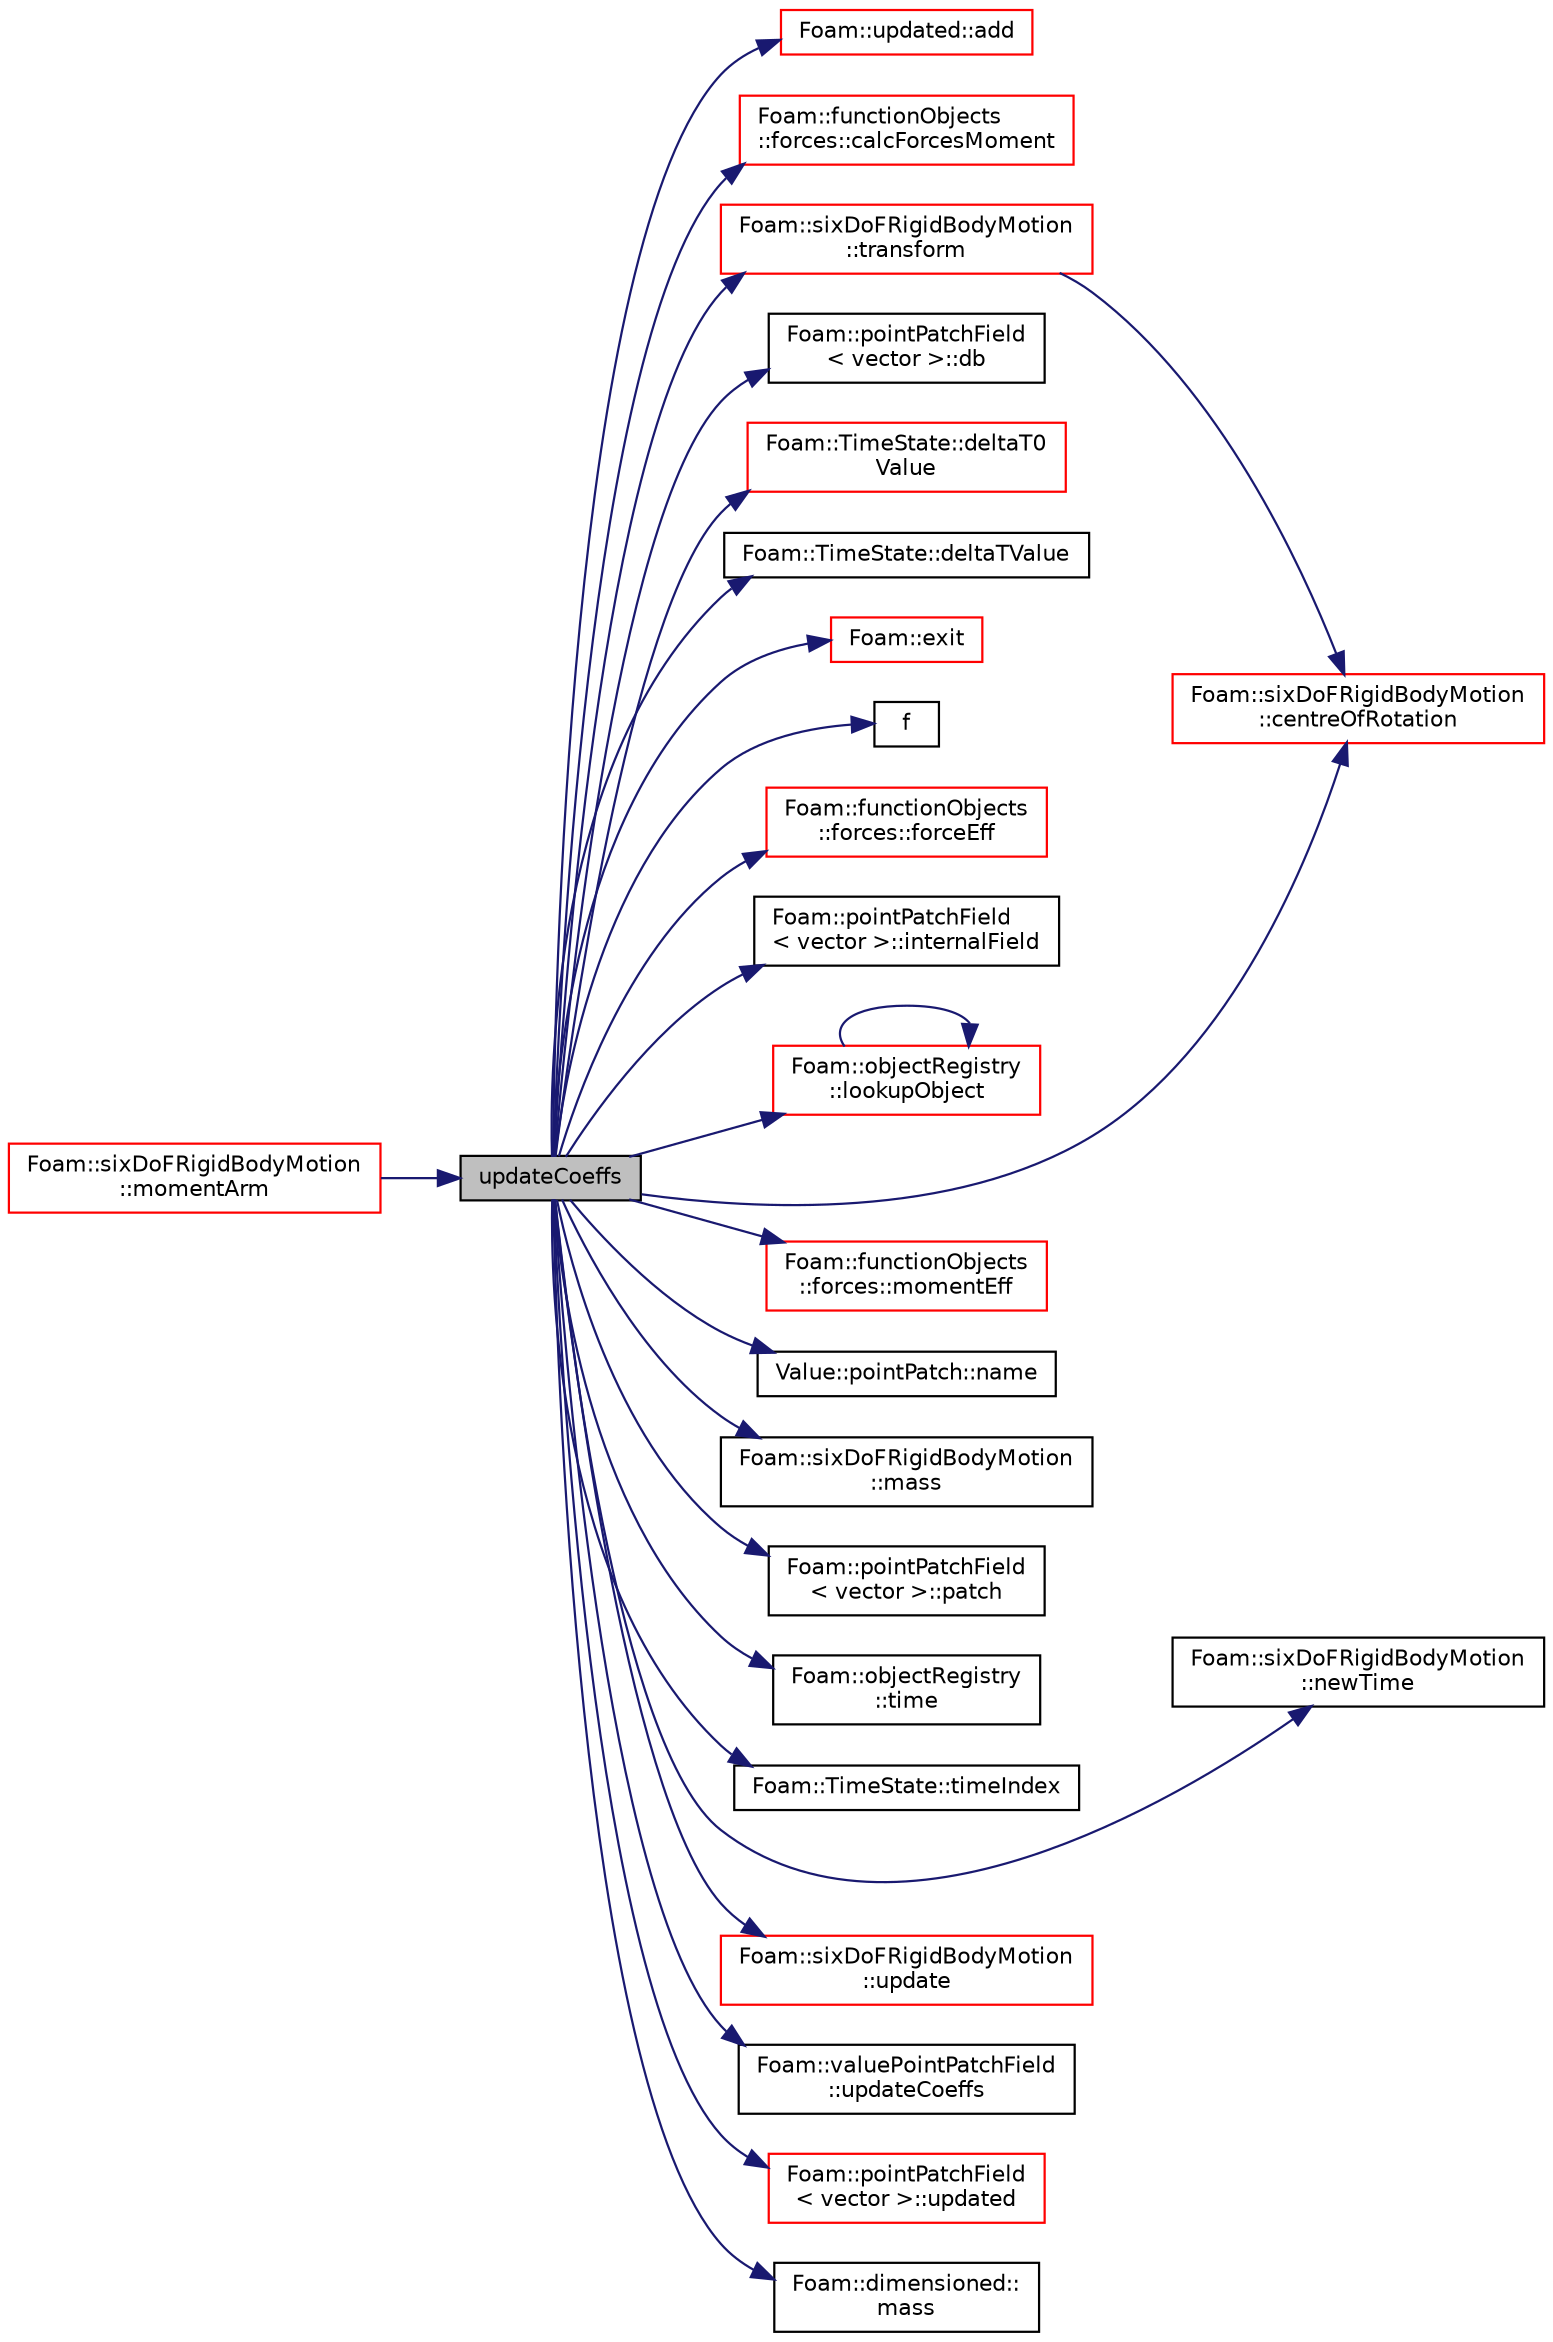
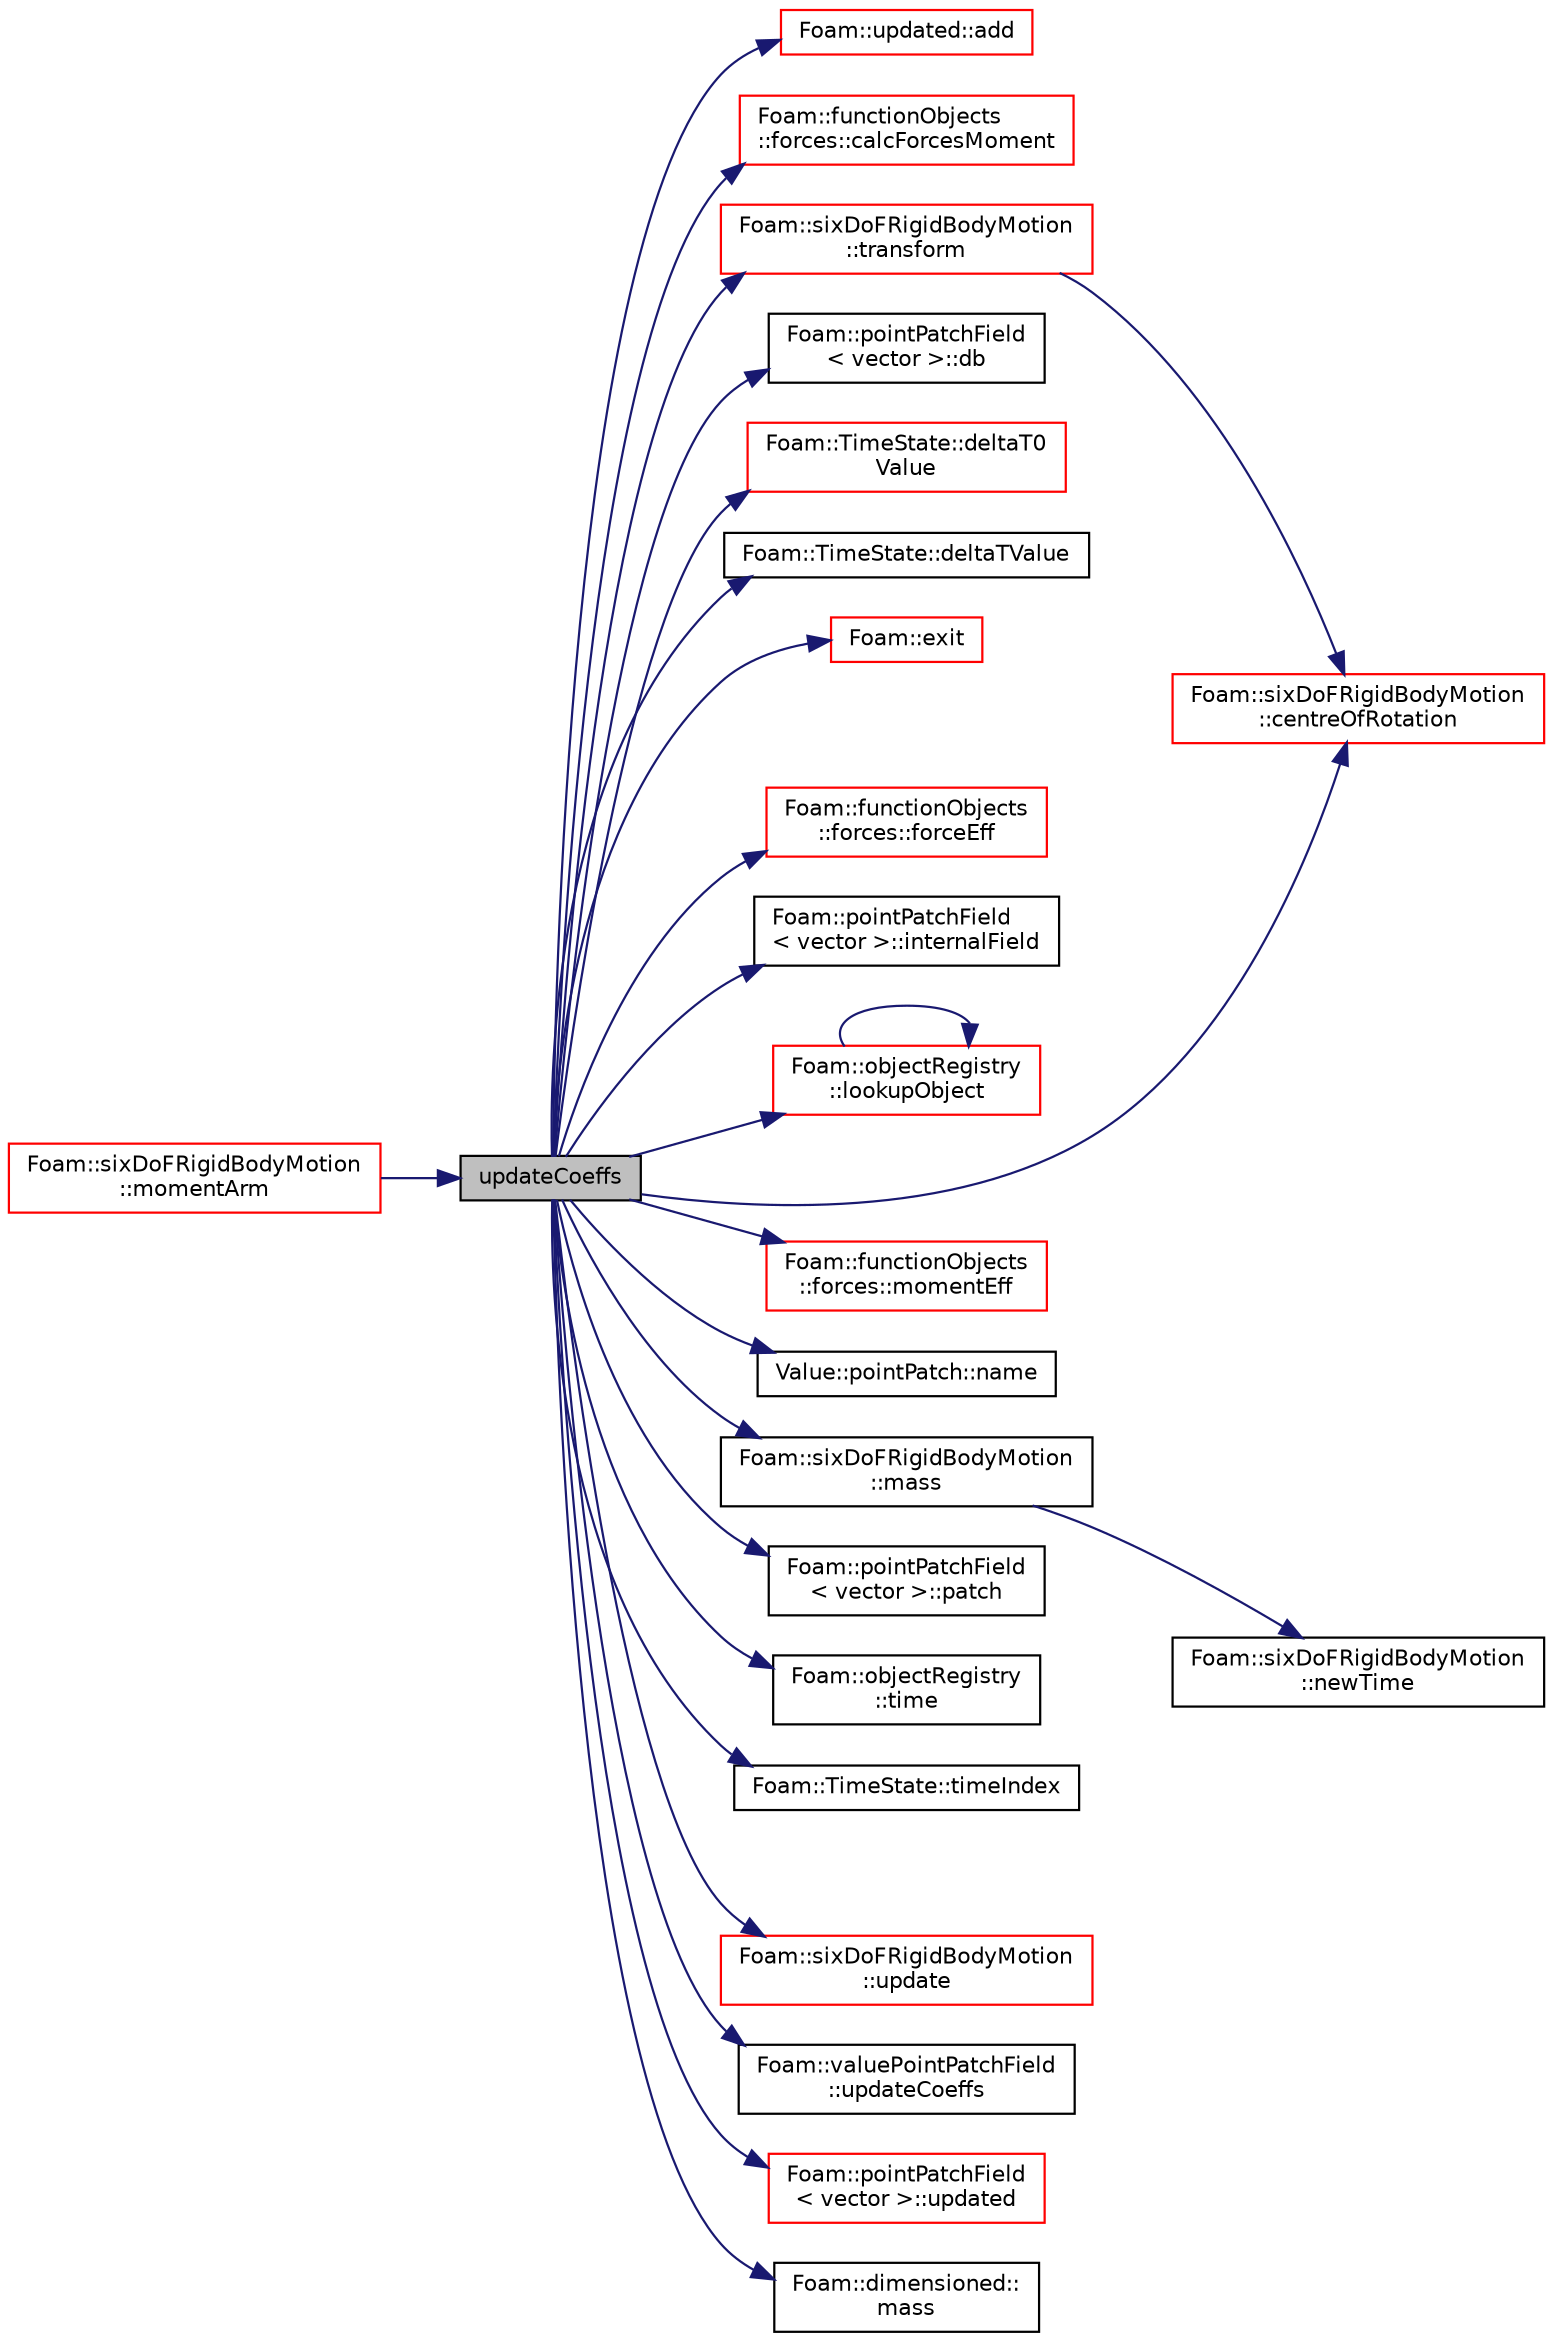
(907, 724) -> none
(708, 1814) -> (1161, 1559)
